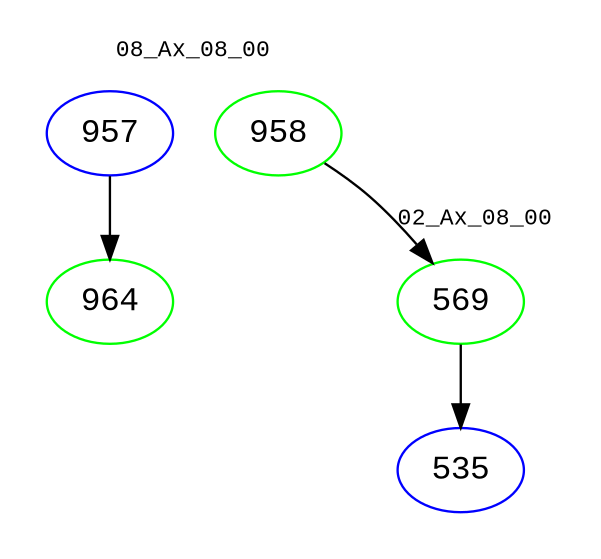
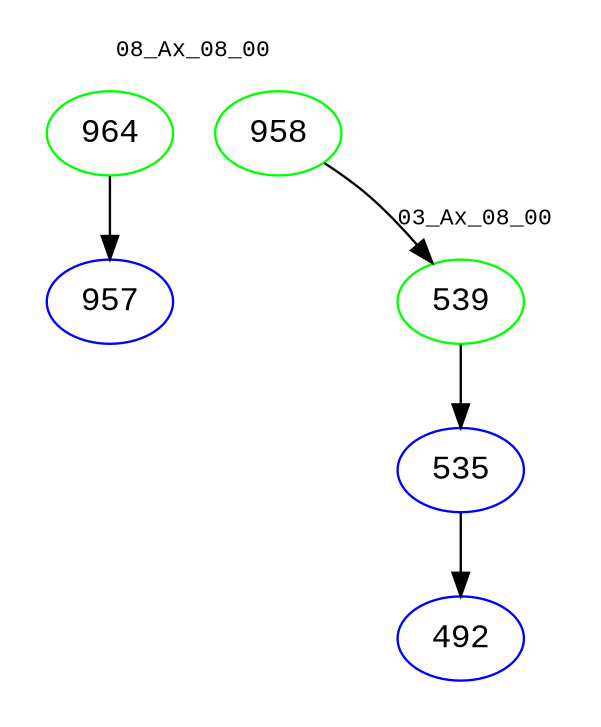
(110, 206) -> (110, 206)
(476, 219) -> (476, 219)
(461, 302) -> (461, 302)
none -> (461, 639)
